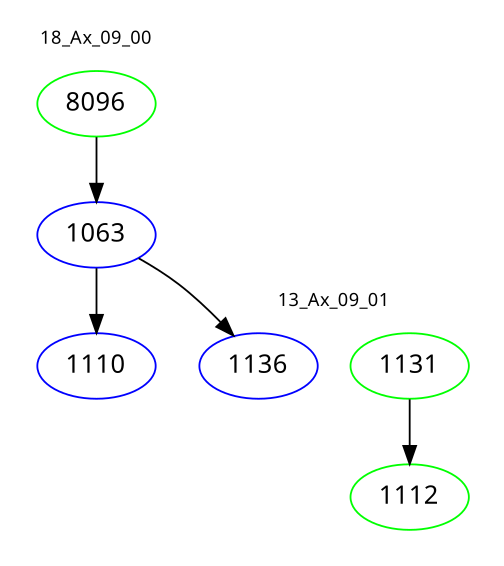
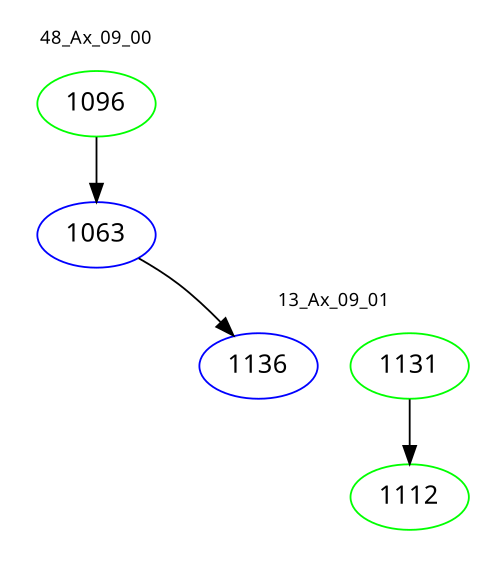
(97, 39) -> (97, 39)
(97, 104) -> (97, 104)
(97, 366) -> none
